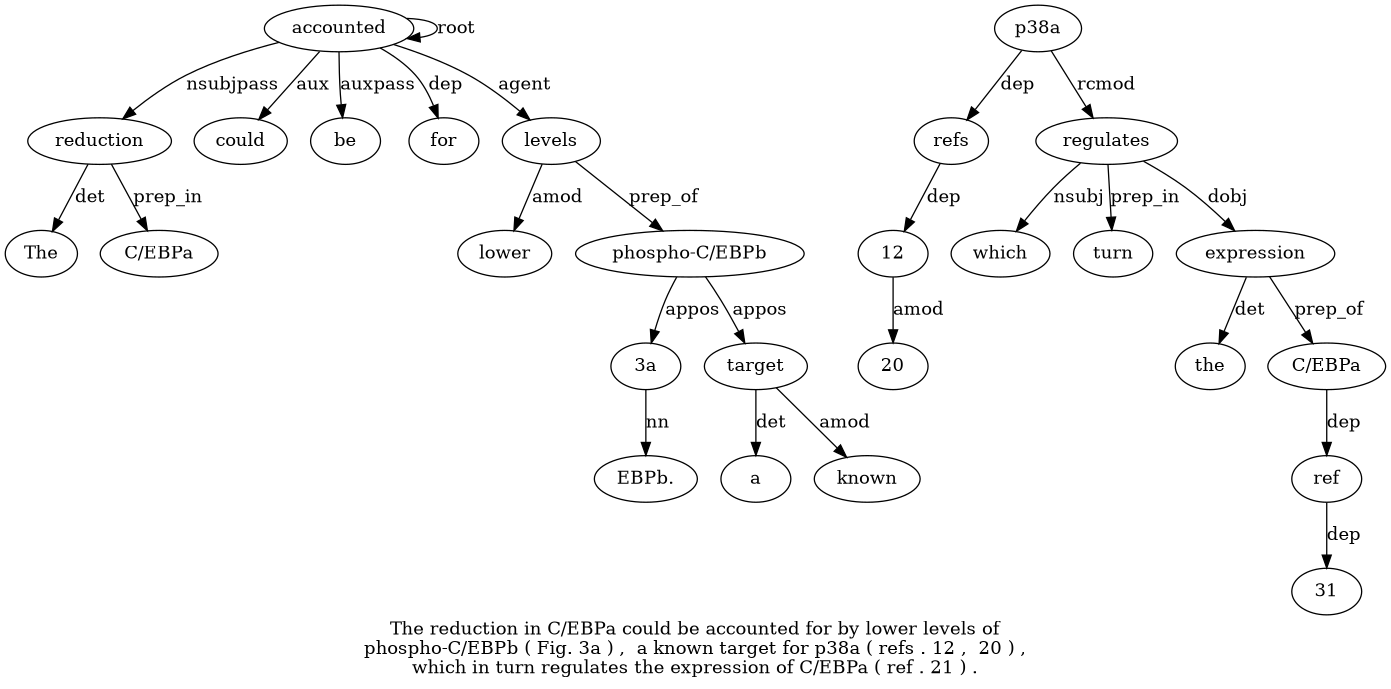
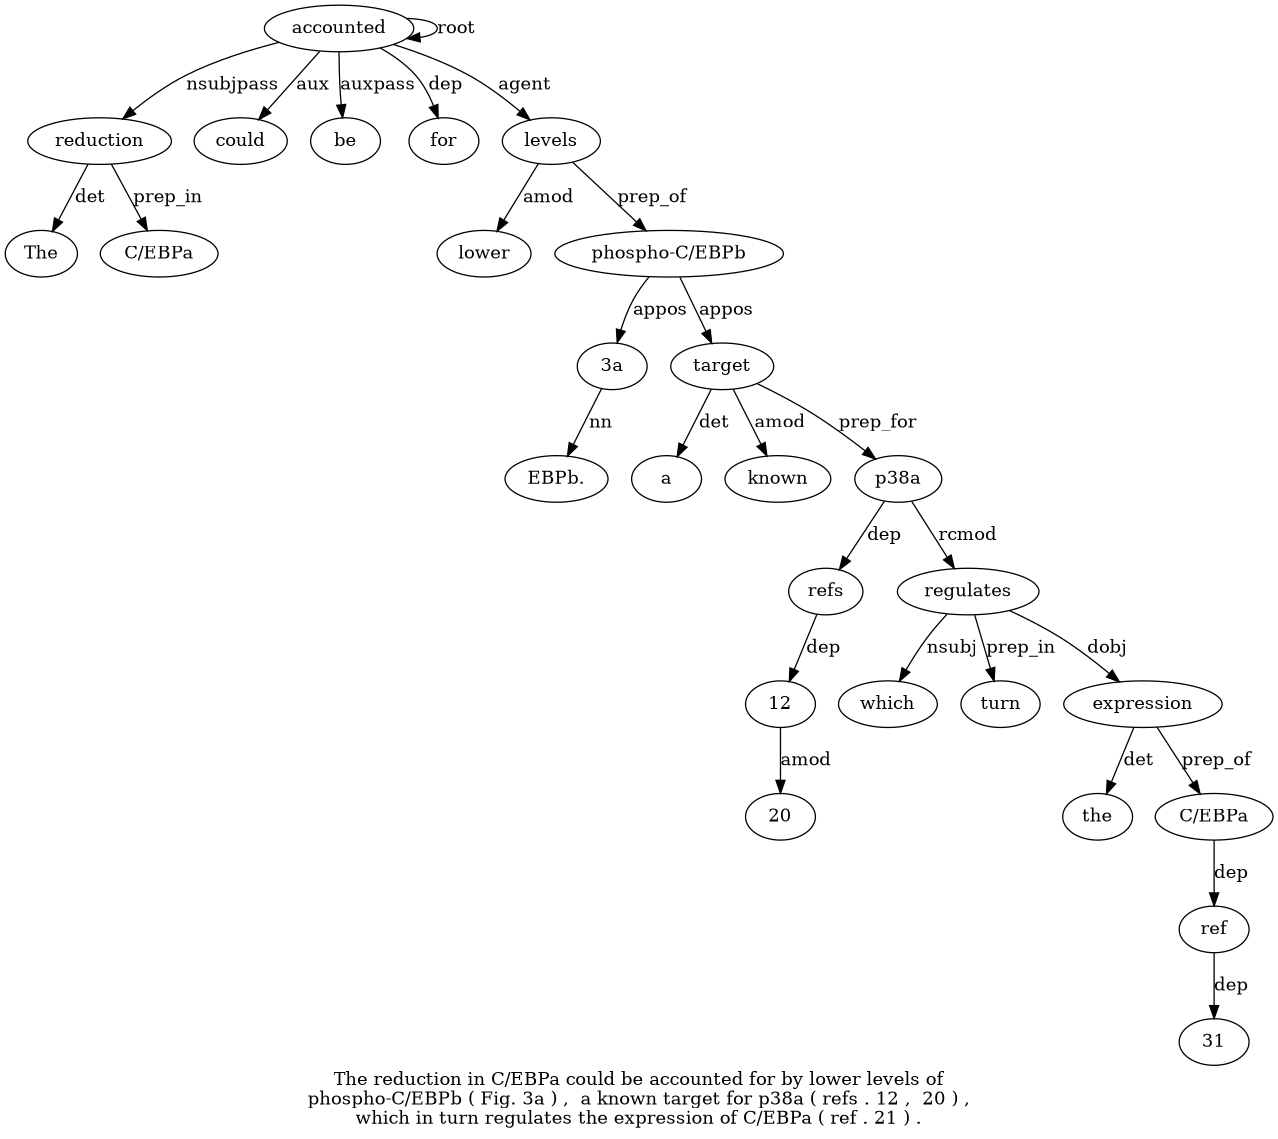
none -> (813, 414)
